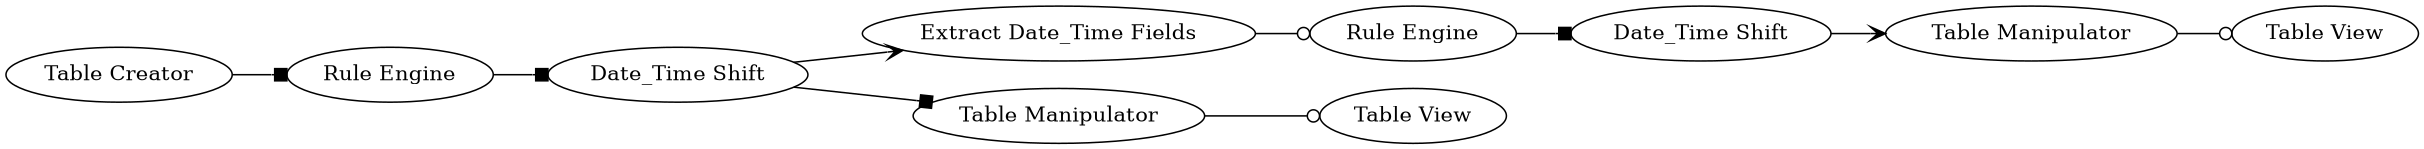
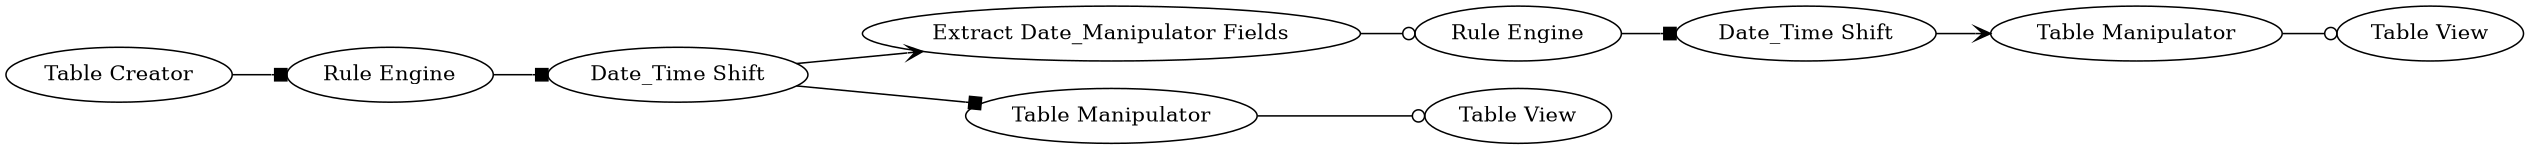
(1059, 34) -> (1111, 34)
